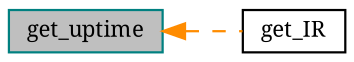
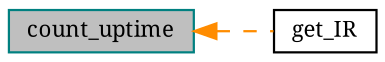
(86, 31) -> (101, 31)
